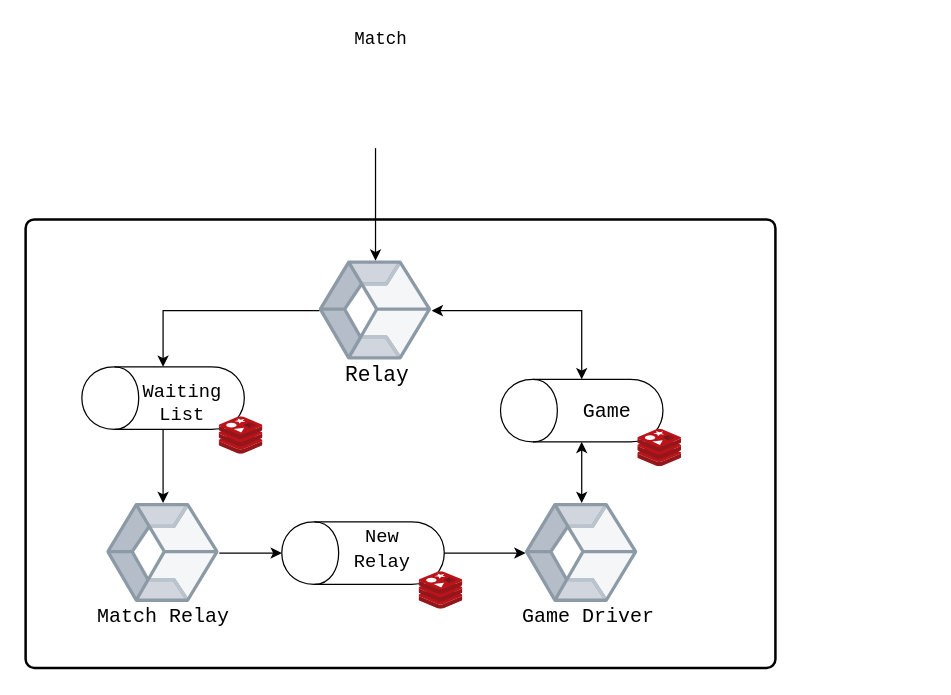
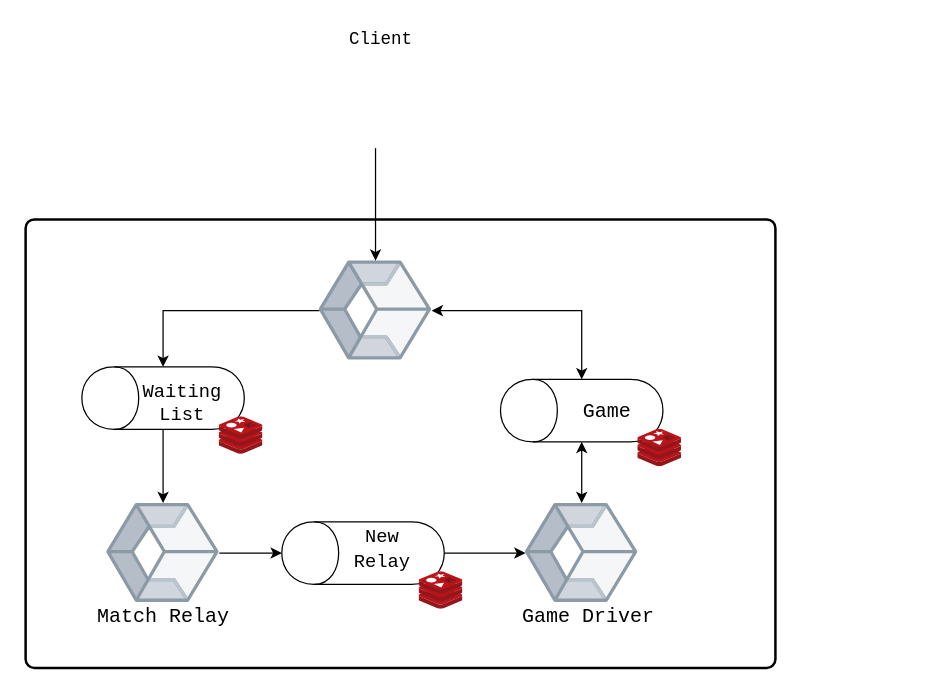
(381, 38) -> (381, 38)
(377, 373) -> none
